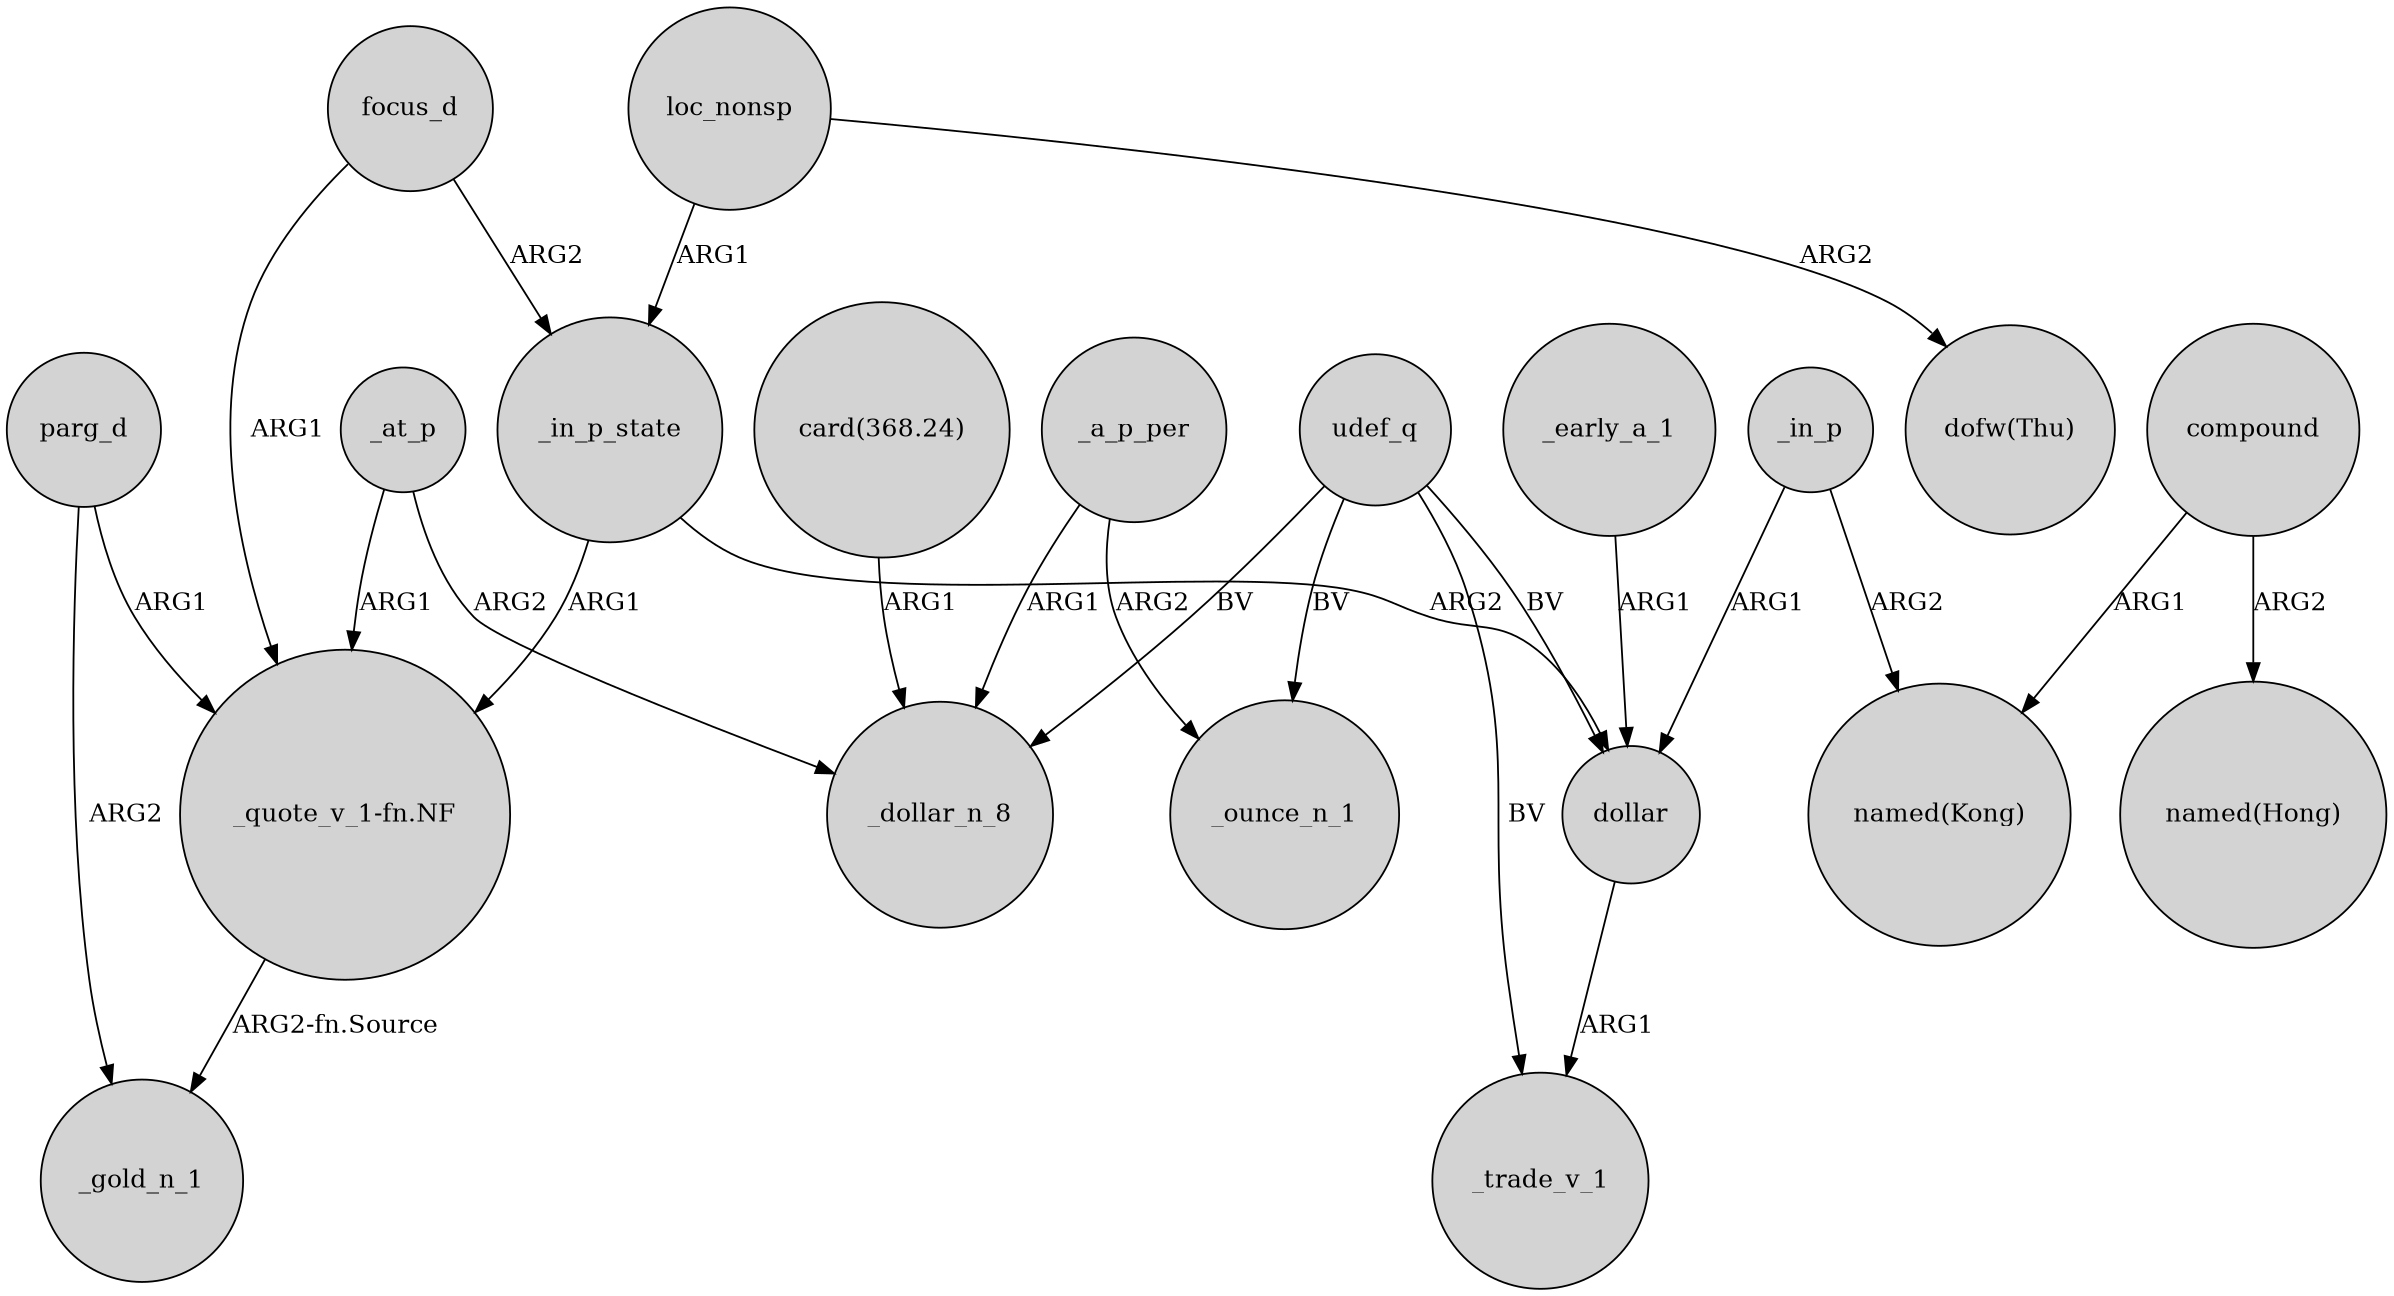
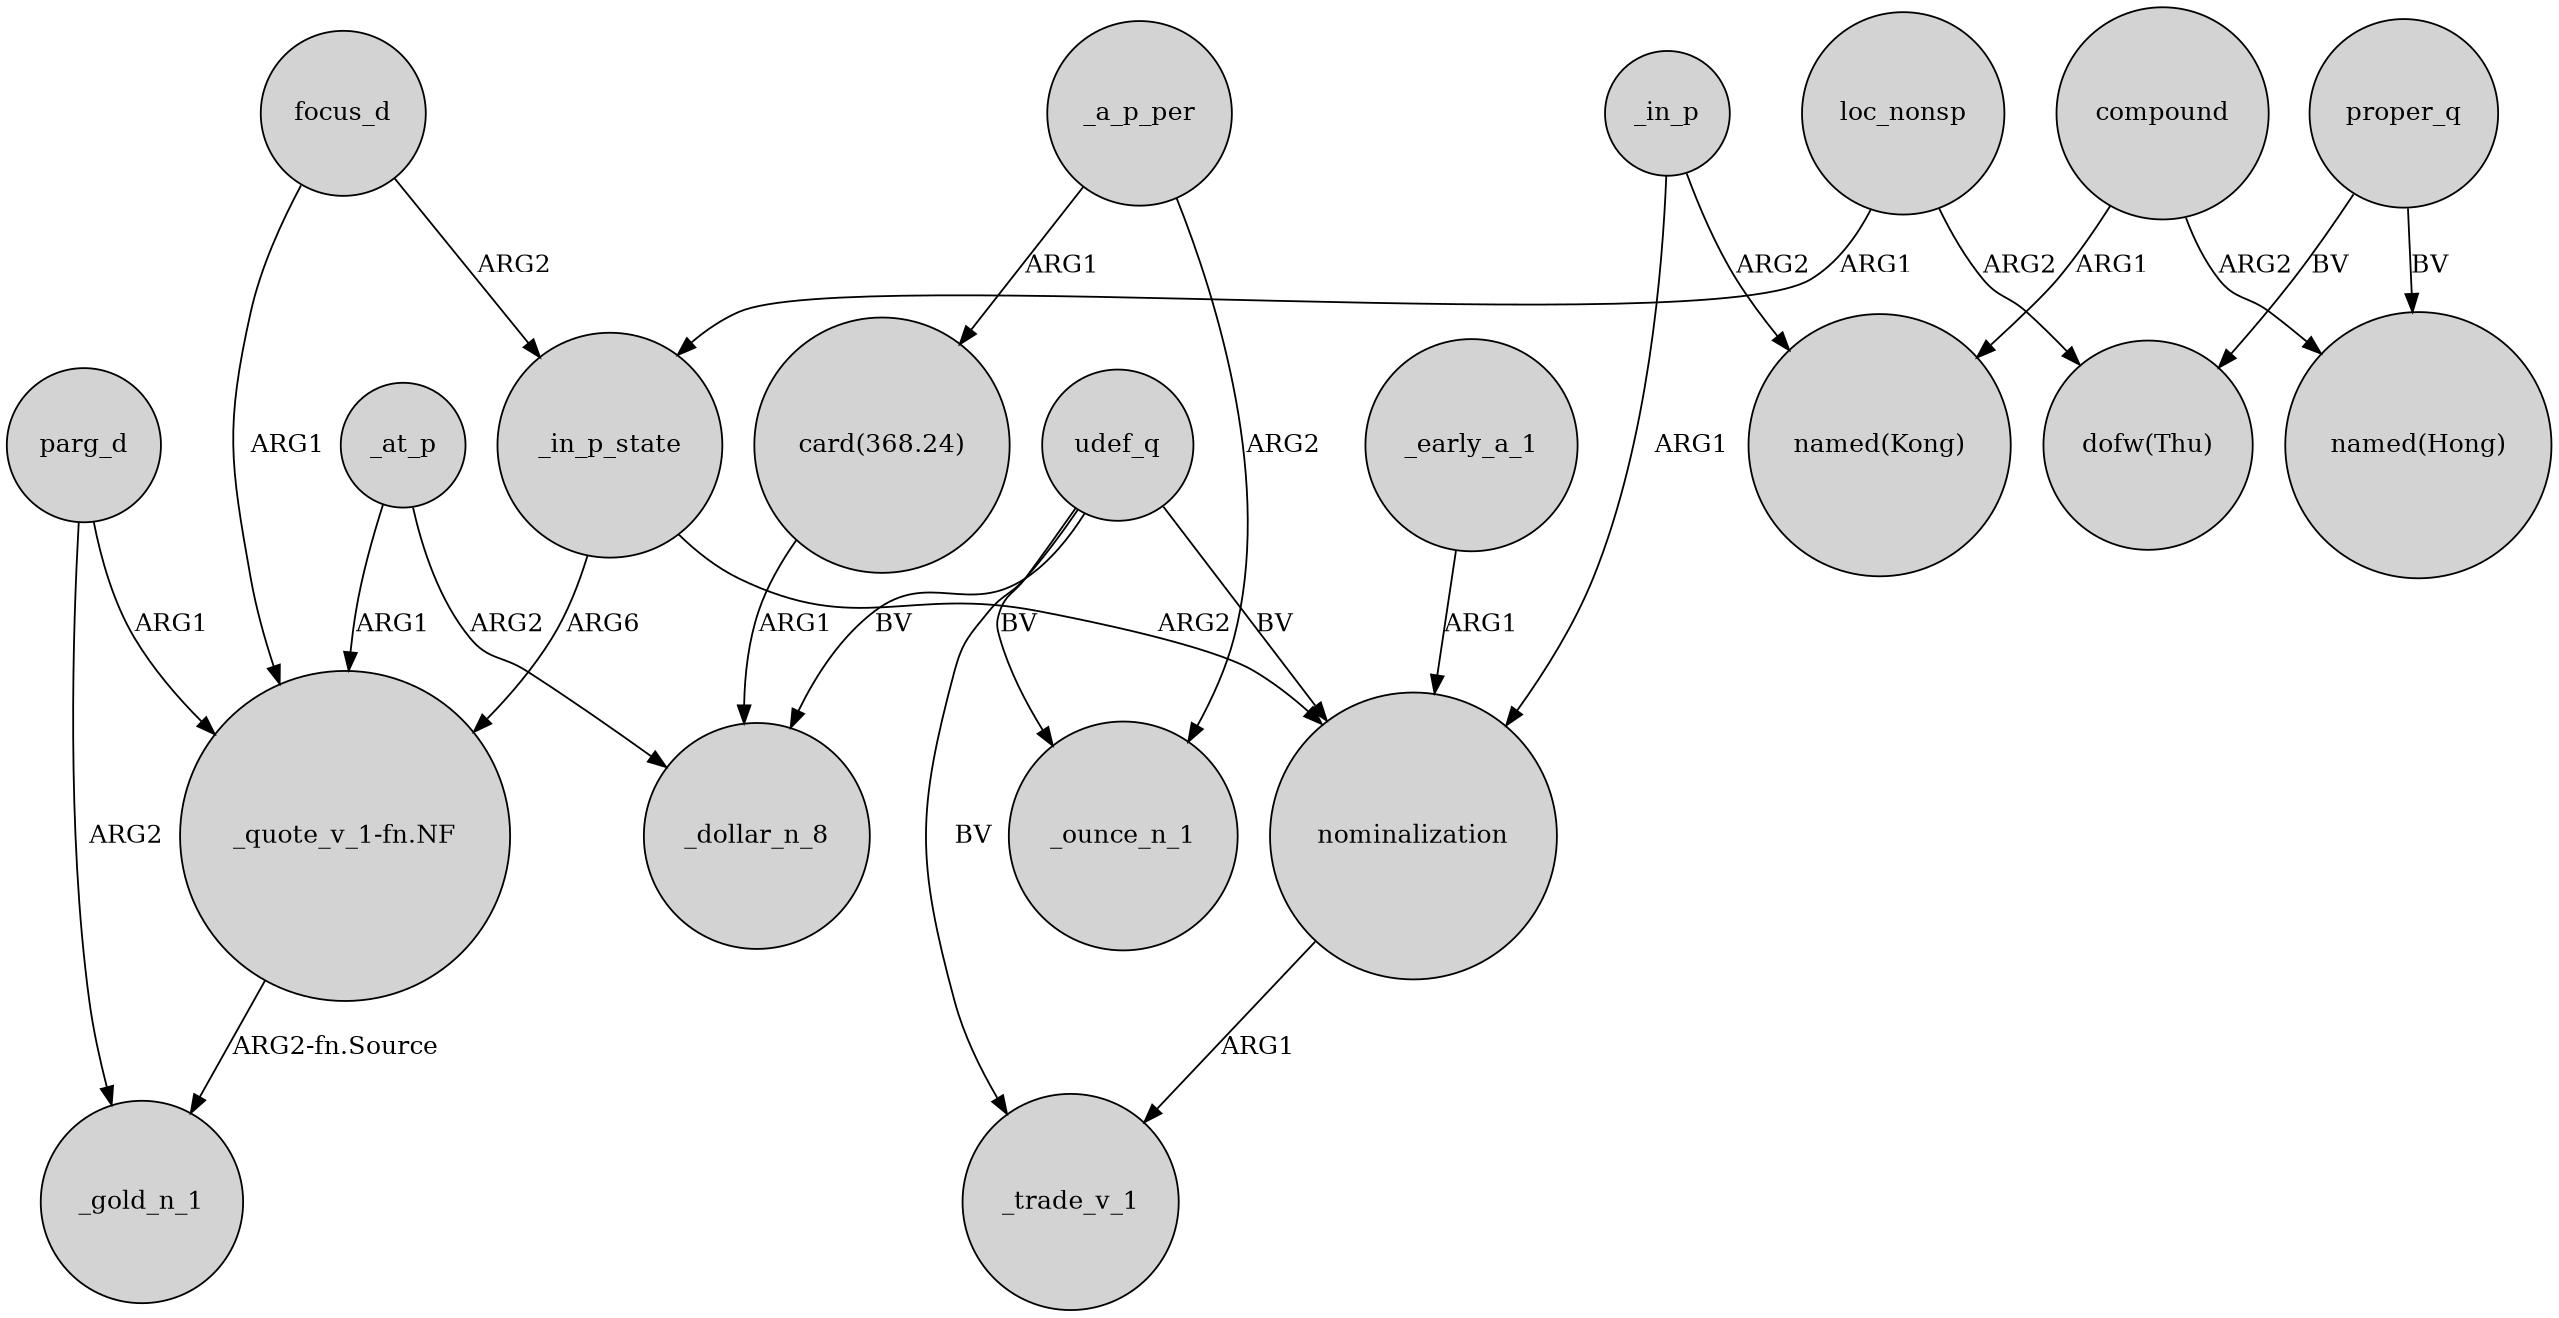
none -> (2404, 113)
(1023, 599) -> (1027, 258)
(605, 603) -> (604, 625)
(1631, 815) -> (1413, 836)
